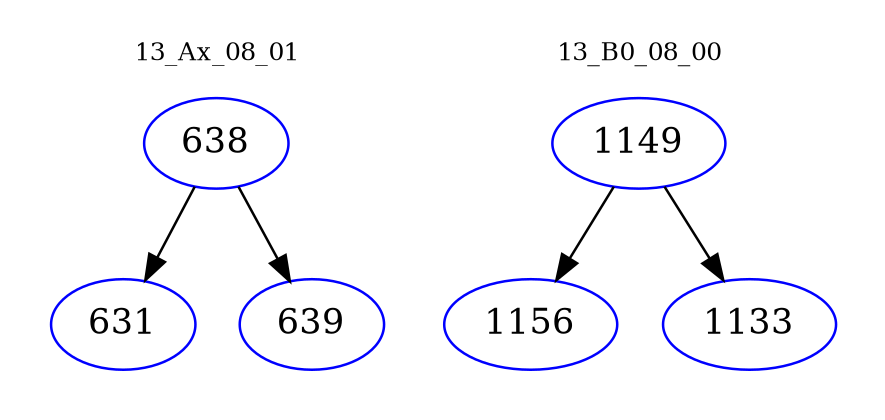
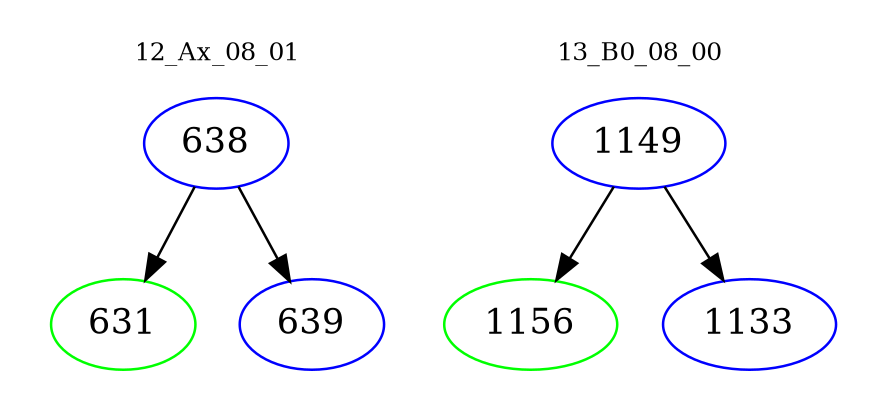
(218, 54) -> (218, 54)
(123, 324) -> (123, 324)
(531, 324) -> (531, 324)
